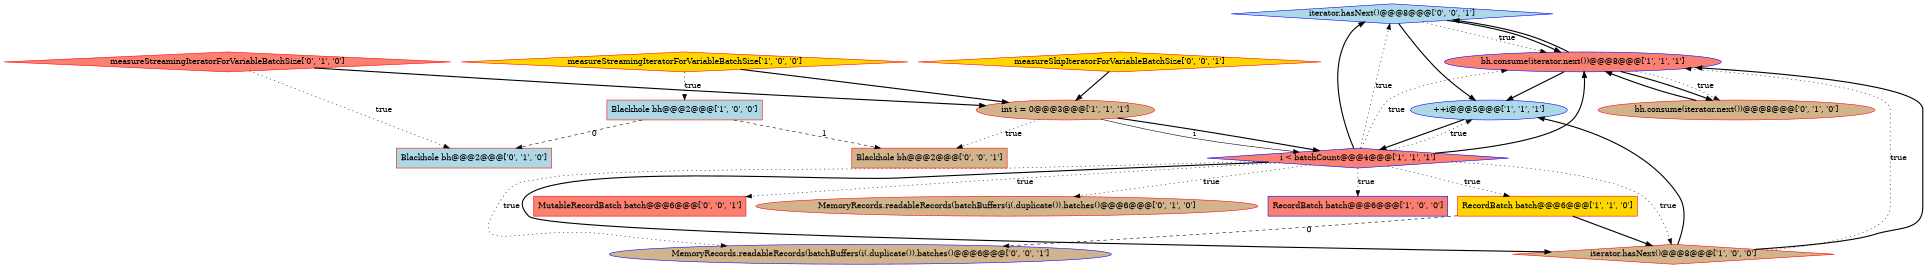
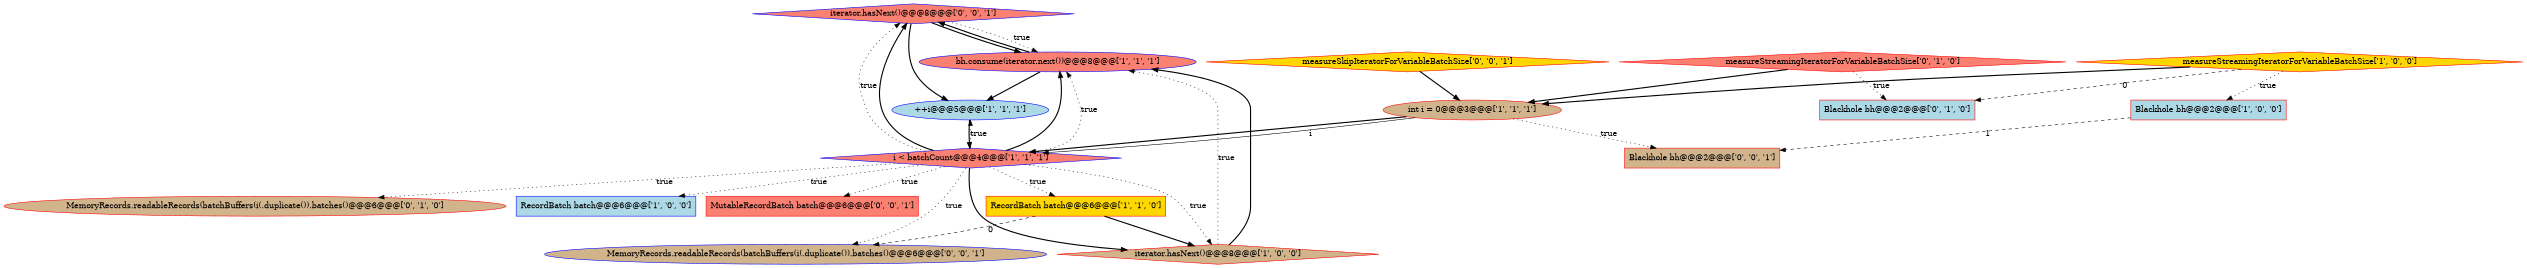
(1392, 14) -> (913, 14)
(1736, 110) -> none
(582, 133) -> (2111, 84)
(1640, 158) -> none
(1358, 206) -> (606, 206)
